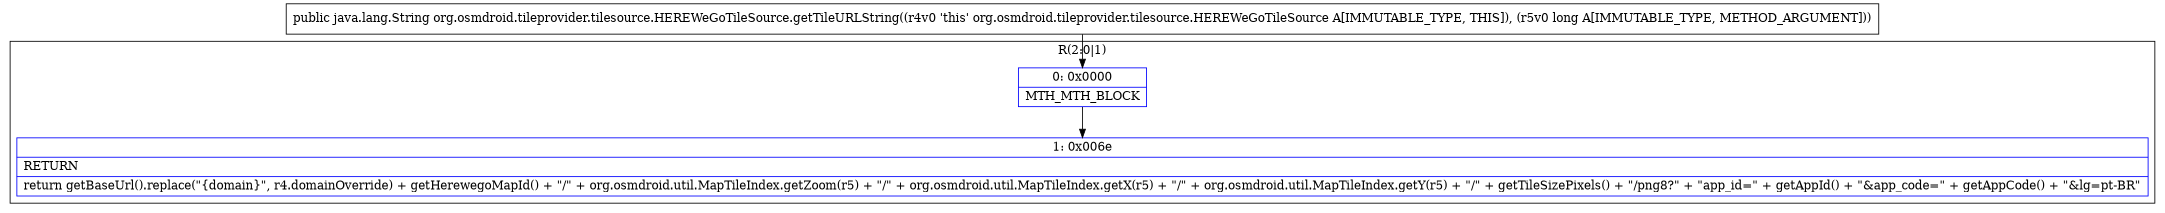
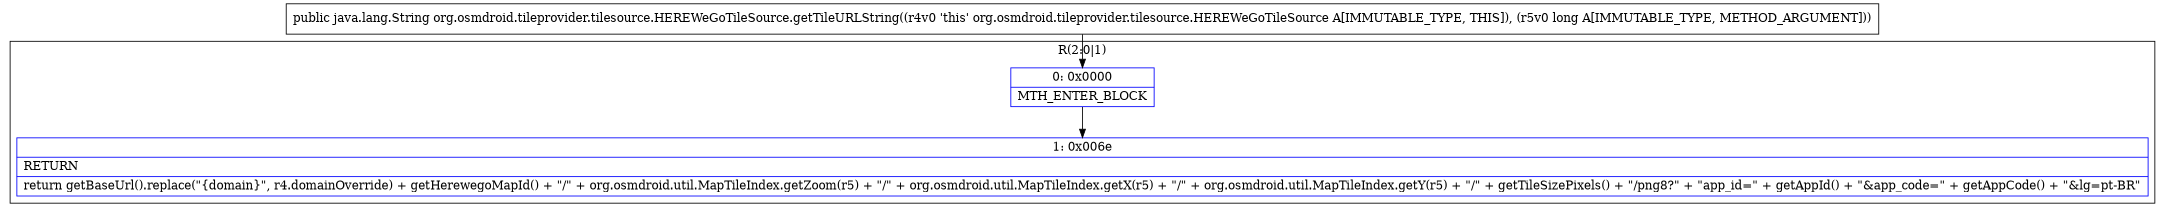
(1082, 97) -> (1082, 97)
